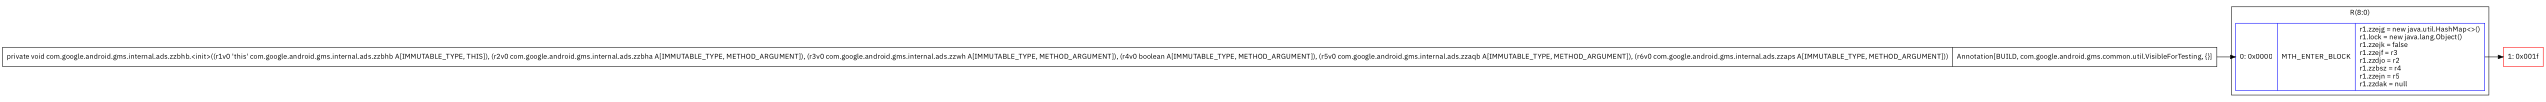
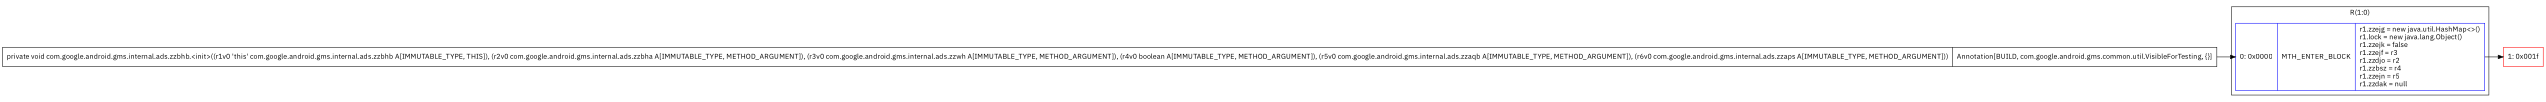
(2360, 13) -> (2360, 13)
